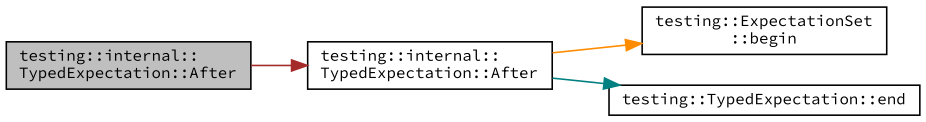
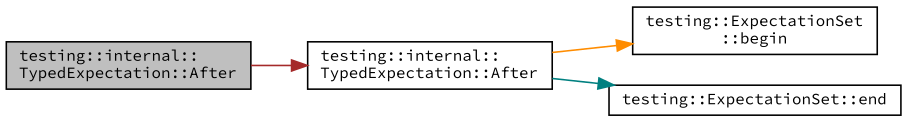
(764, 100) -> (755, 100)
